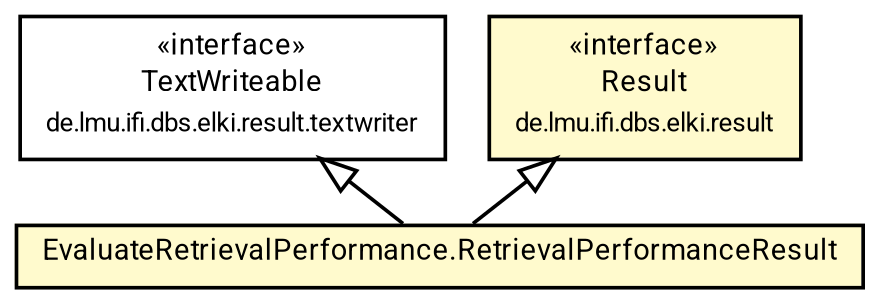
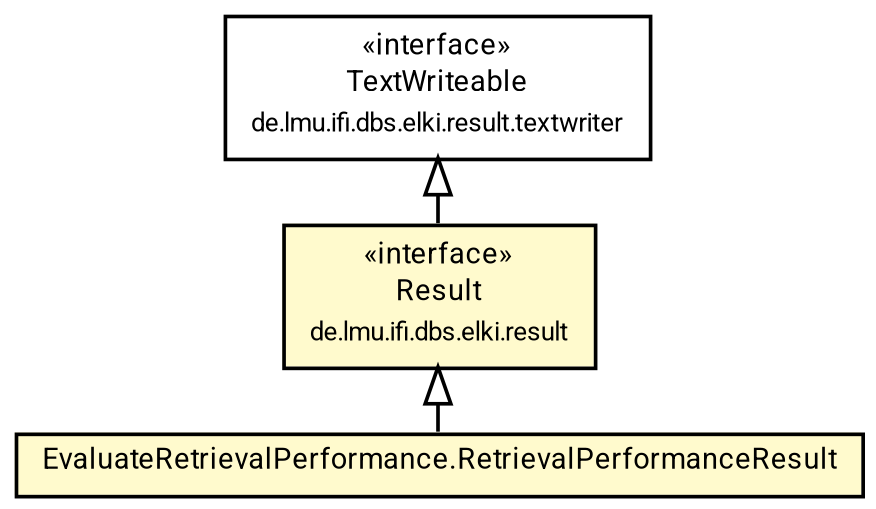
(376, 202) -> (438, 209)
